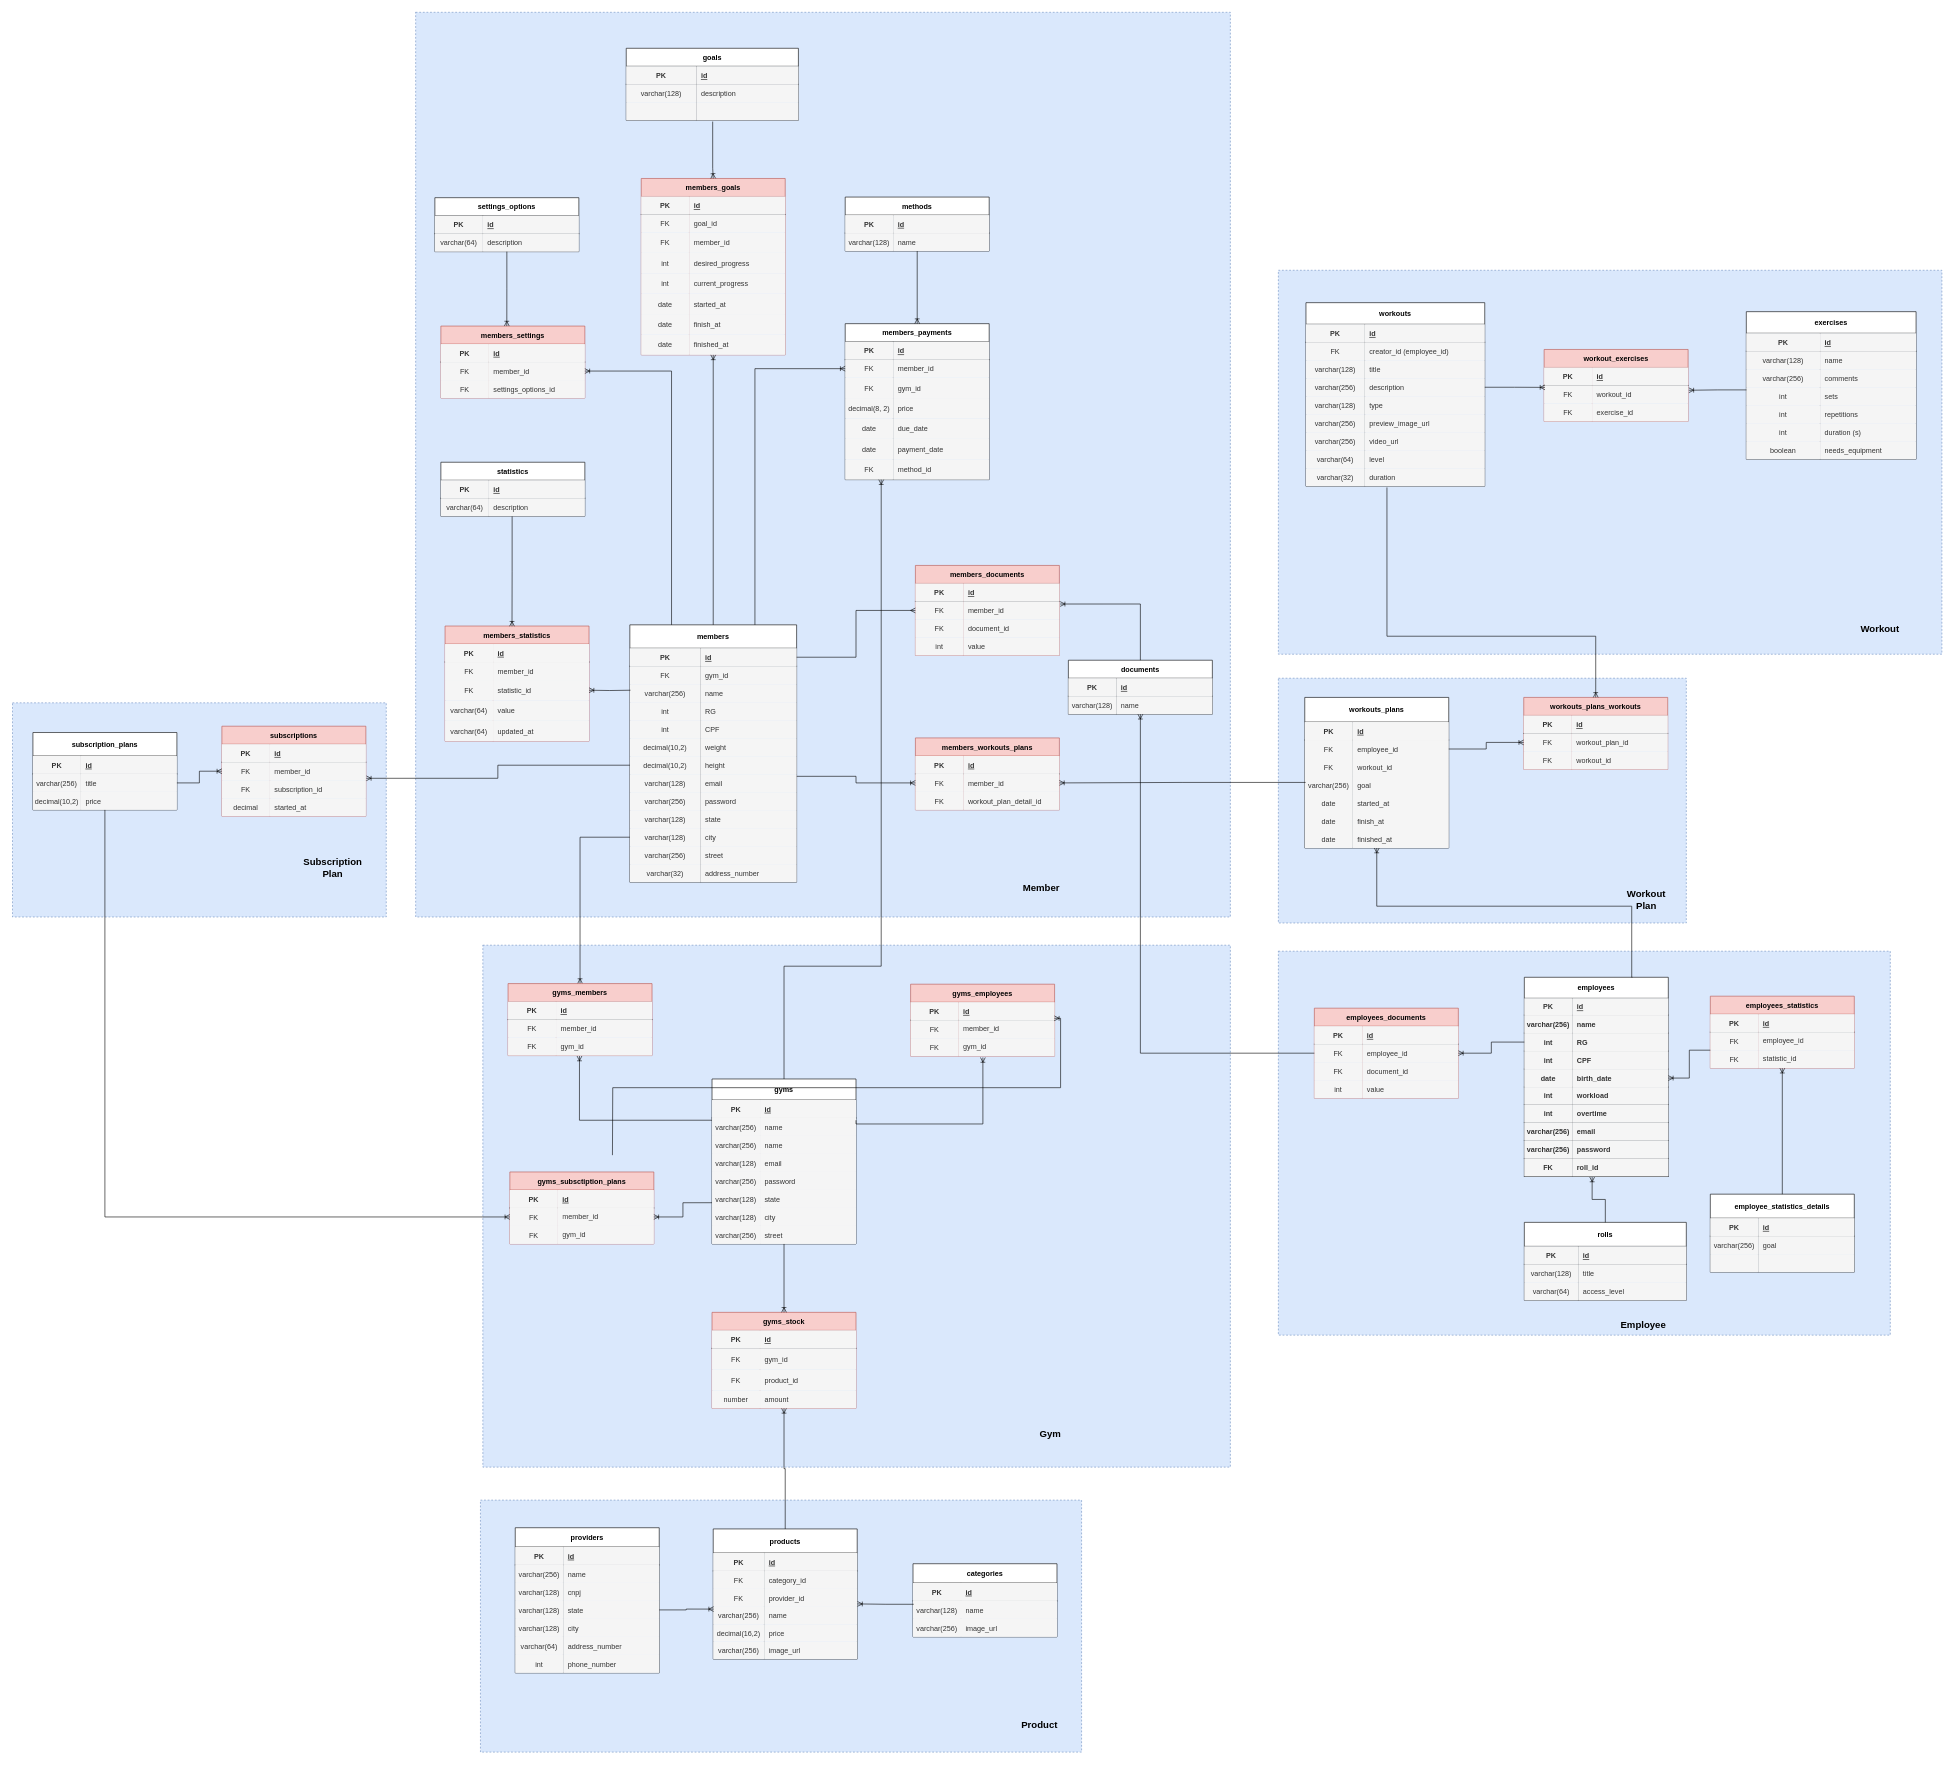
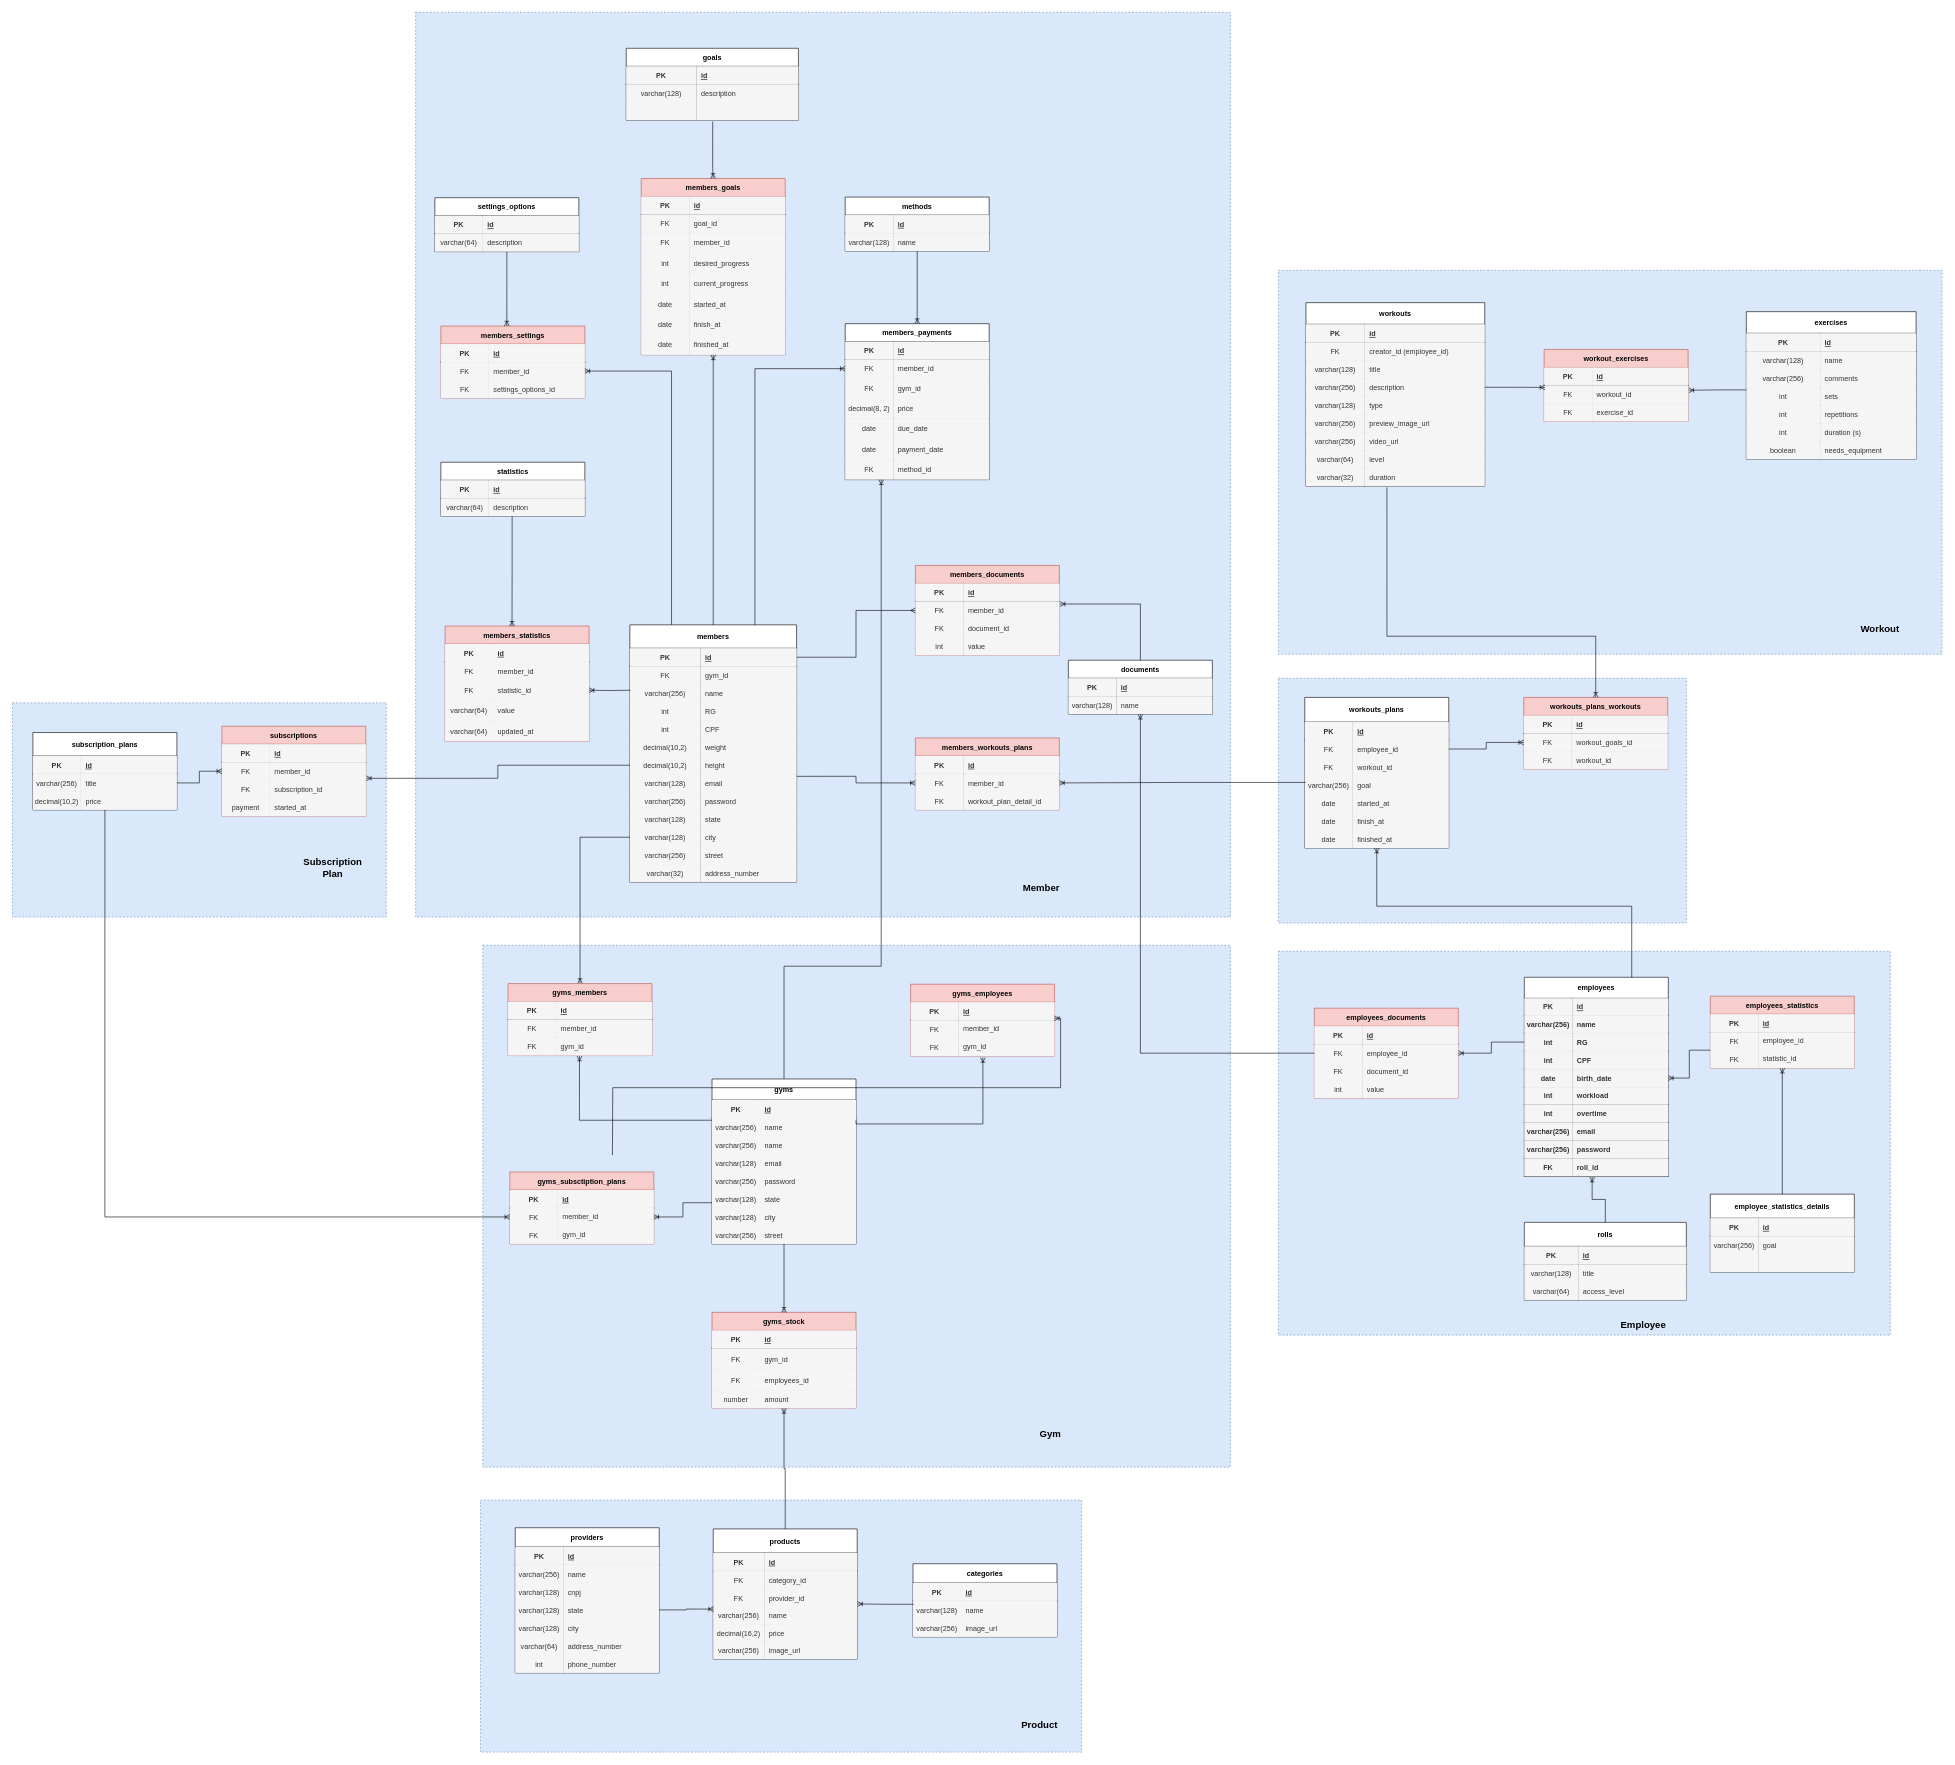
(1605, 743) -> (1607, 743)
(245, 808) -> (245, 808)
(1646, 900) -> none
(784, 1380) -> (787, 1380)
